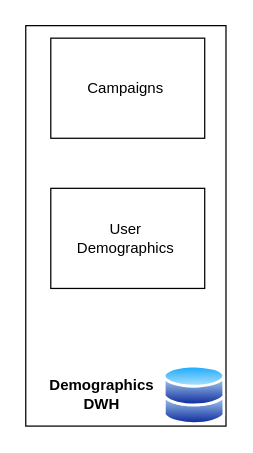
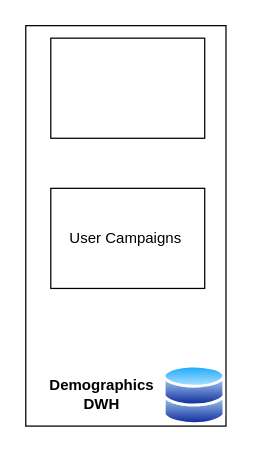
(126, 88) -> none
(126, 238) -> (126, 238)
